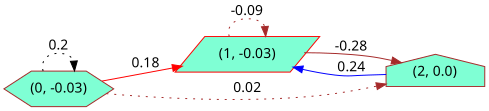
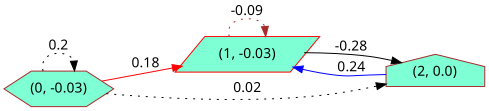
(348, 54) -> (348, 54)
(242, 99) -> (242, 99)
